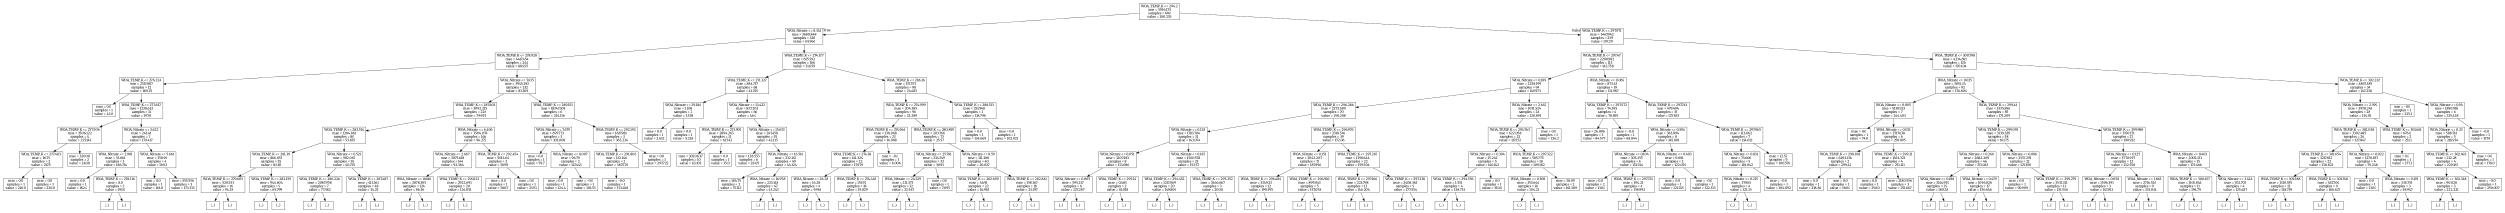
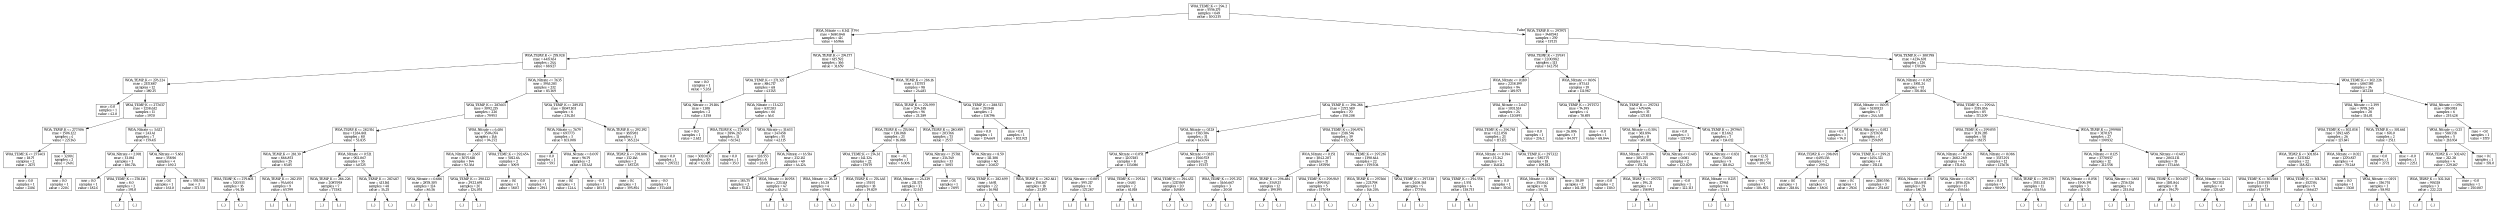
(2402, 121) -> (2397, 147)
(683, 122) -> (701, 96)
(43, 172) -> (62, 171)
(1673, 172) -> (1680, 145)
(183, 185) -> (194, 185)
none -> (627, 185)
